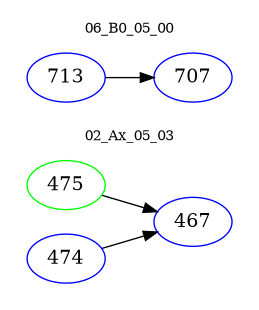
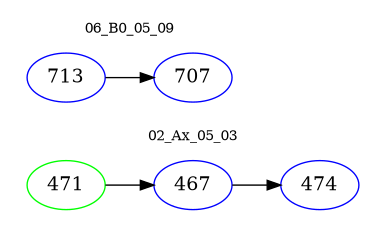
(130, 29) -> (130, 29)
(66, 185) -> (66, 185)
(123, 242) -> (250, 185)
